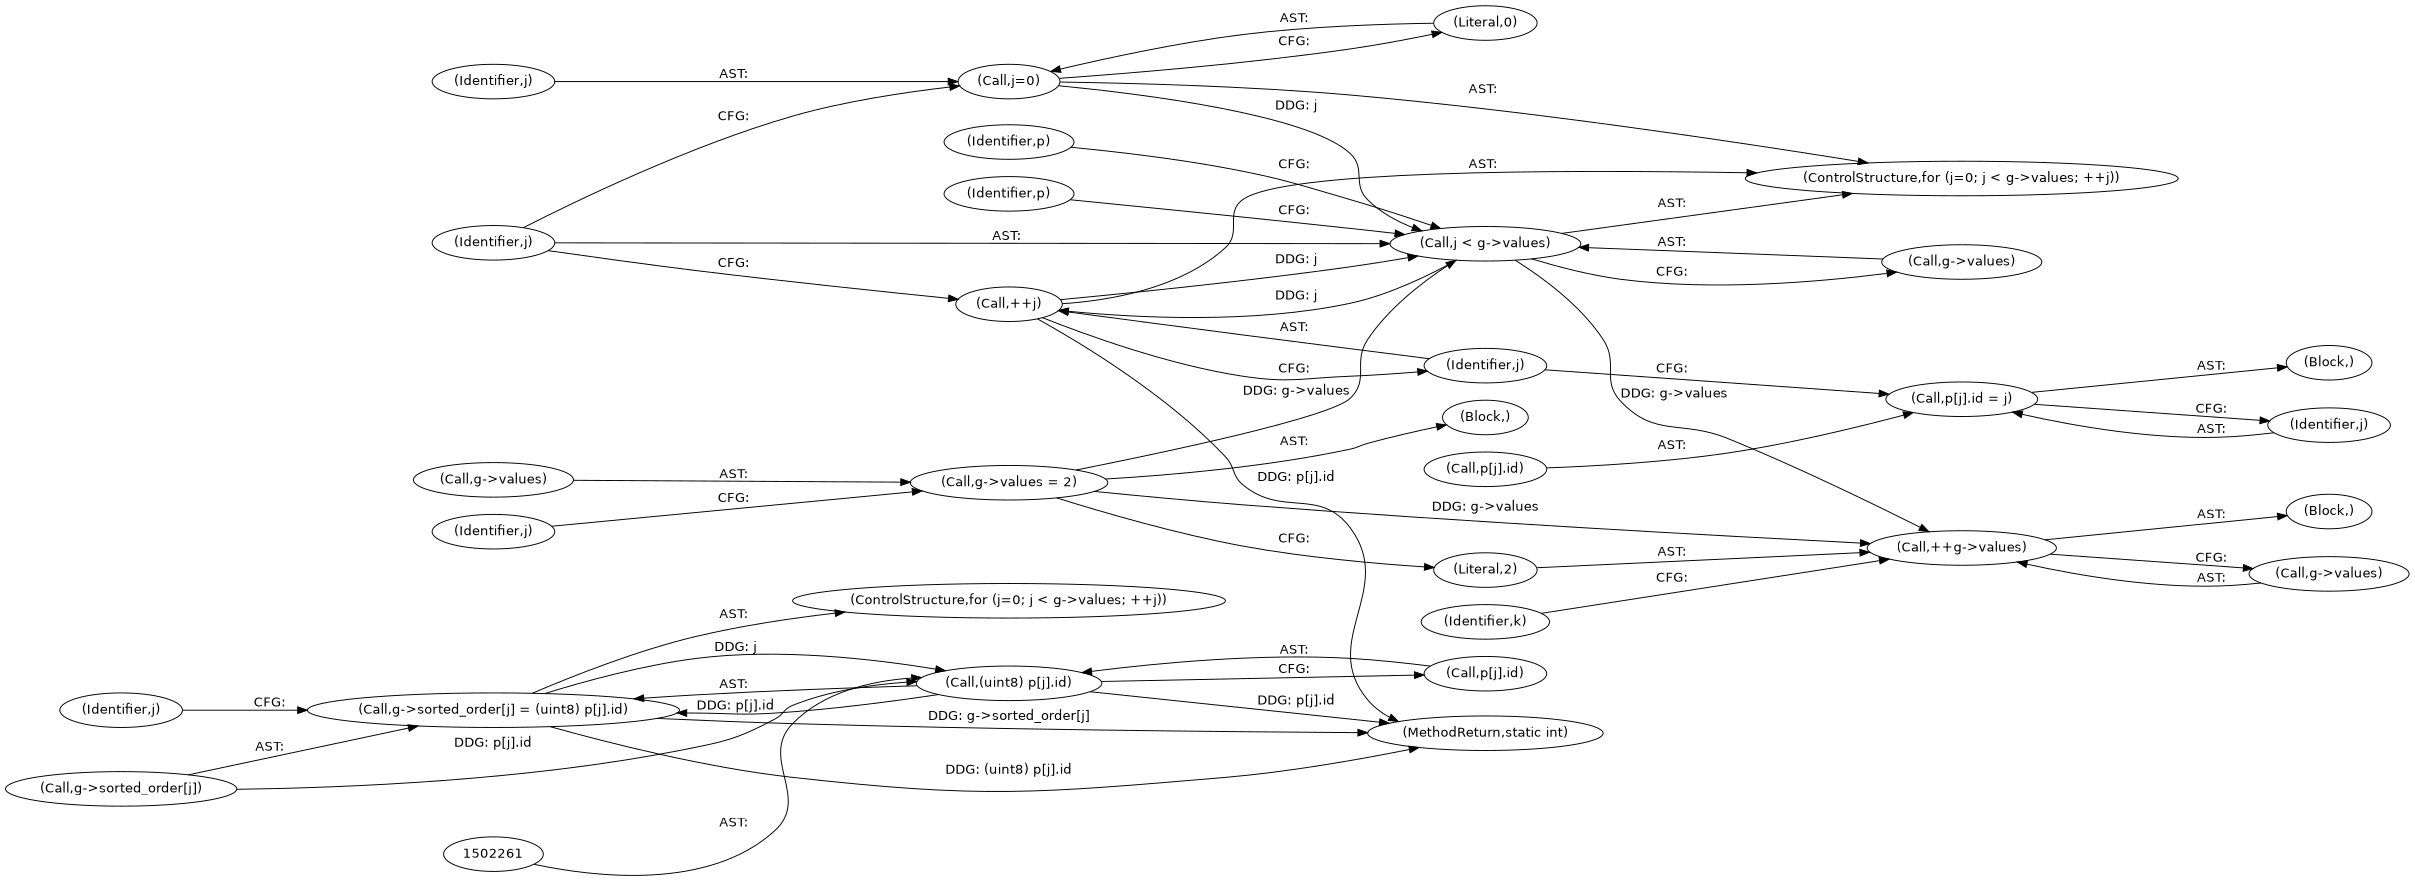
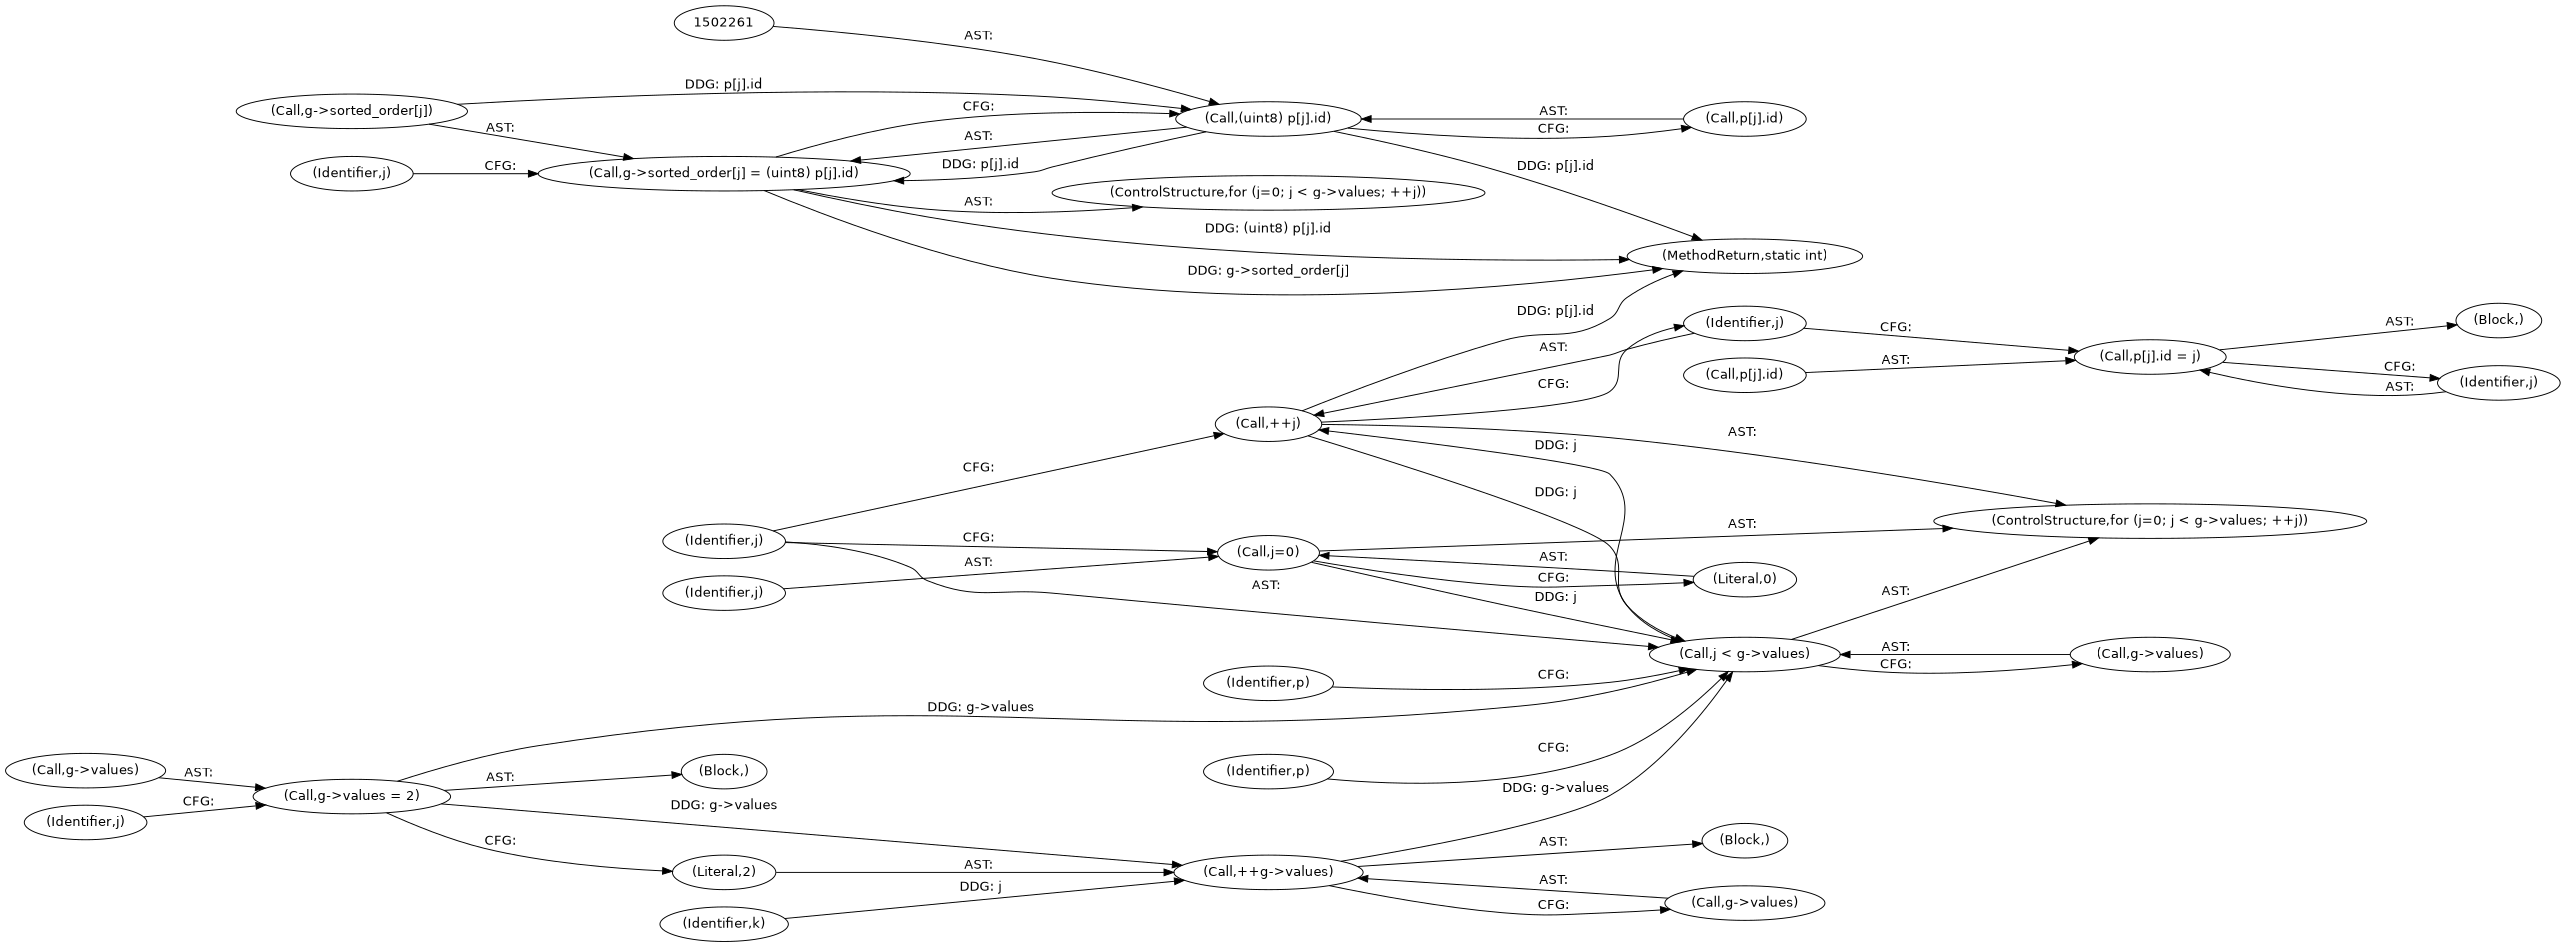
(1685, 428) -> (1558, 816)
(1674, 578) -> (981, 887)
(736, 647) -> (981, 107)
